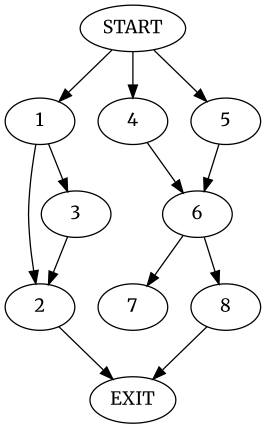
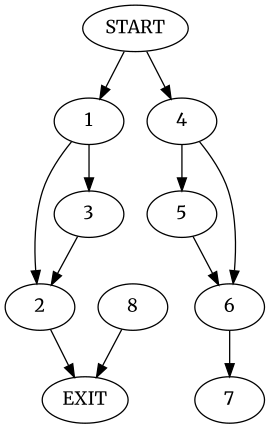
(176, 71) -> (182, 161)
(210, 255) -> none
